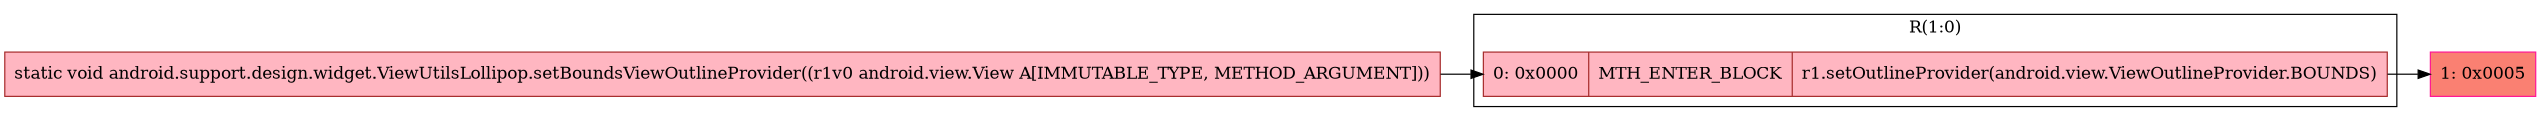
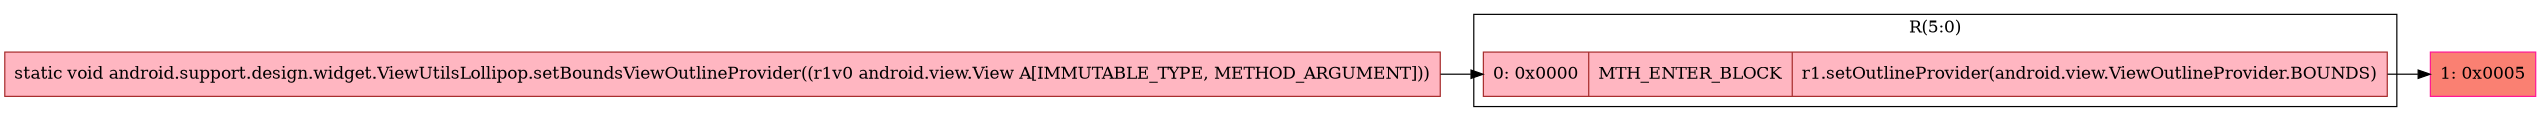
(1935, 28) -> (1935, 28)
